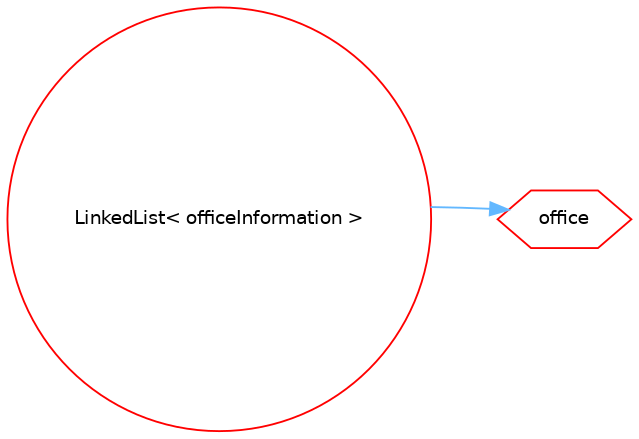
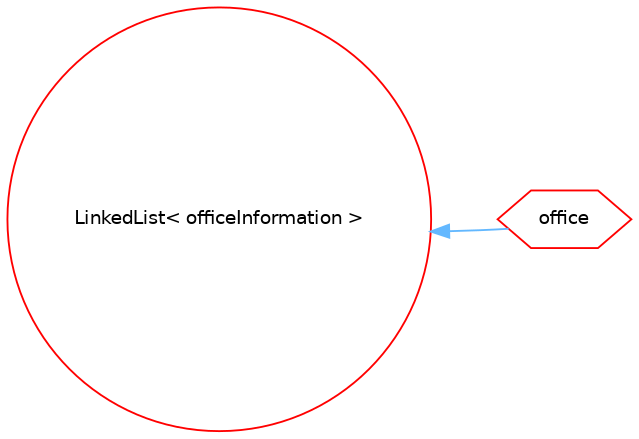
(460, 208) -> (479, 230)
